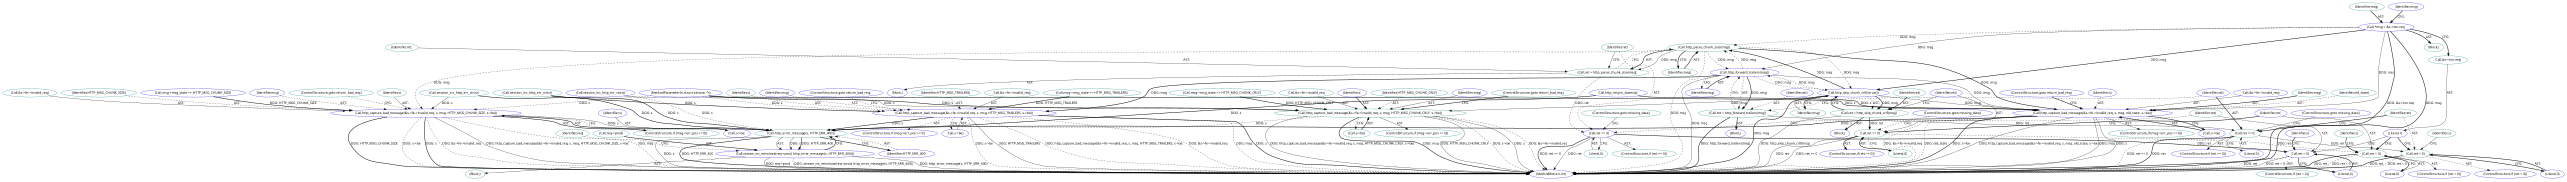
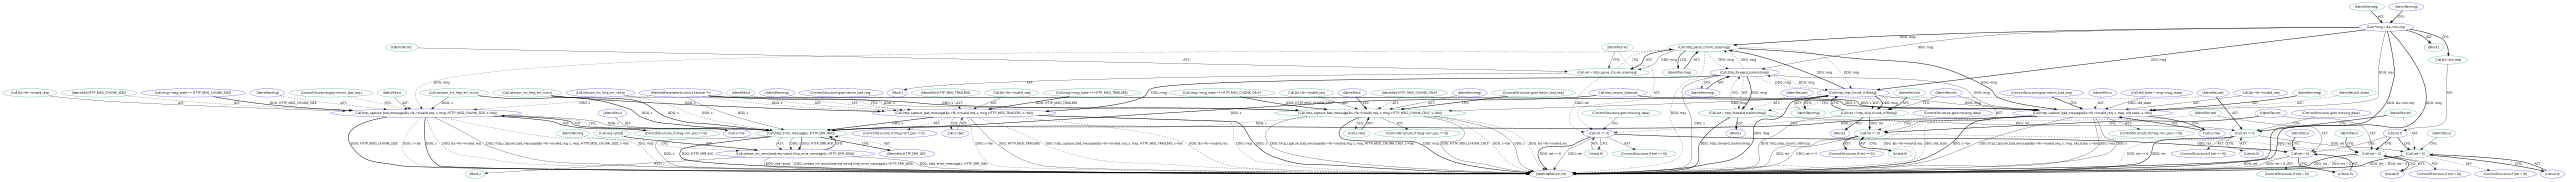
(2032, 31) -> (2032, 31)
(1853, 93) -> (1853, 93)
none -> (2157, 93)
none -> (733, 116)
(1700, 123) -> (1700, 123)
